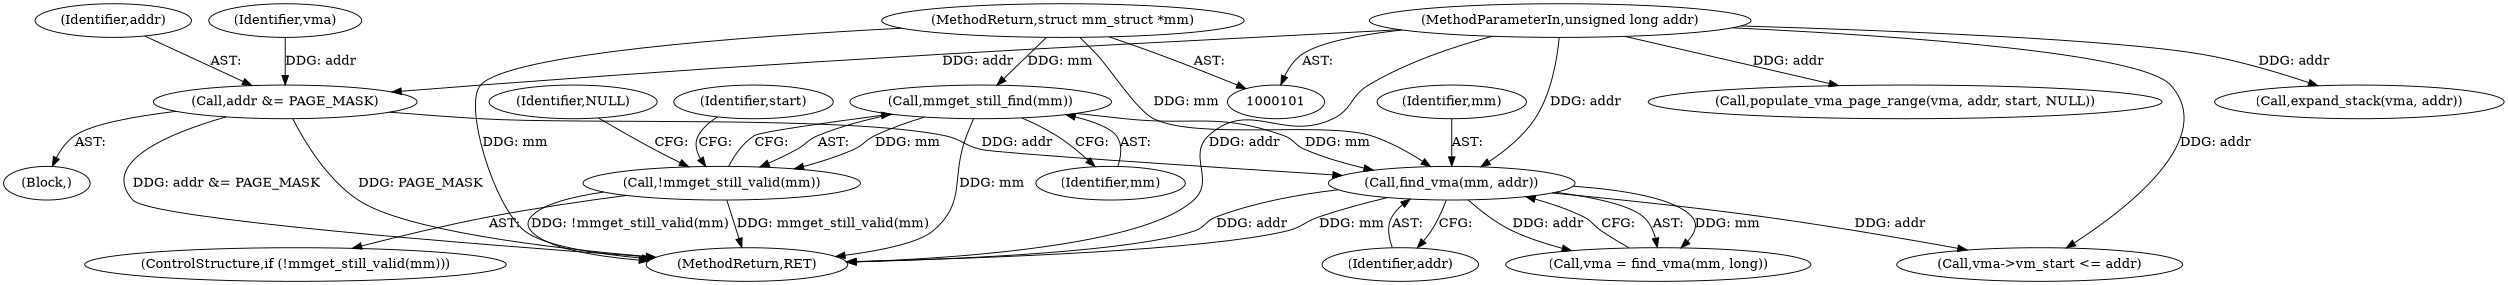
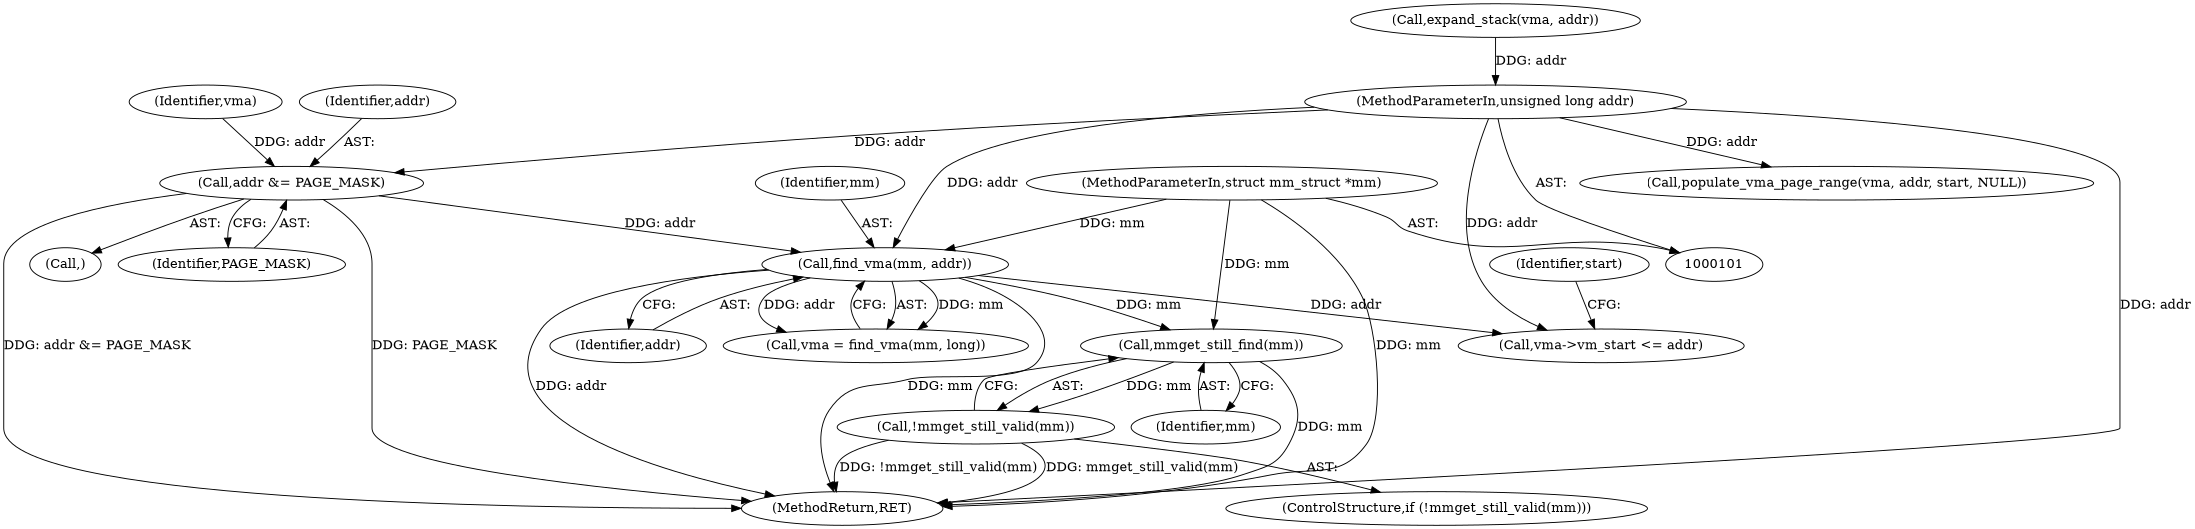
(1063, 21) -> (1232, 183)
(2027, 38) -> (1496, 57)
(573, 102) -> none
(1217, 122) -> (1064, 297)
(699, 134) -> (1584, 301)
(47, 183) -> (65, 265)
none -> (232, 265)
